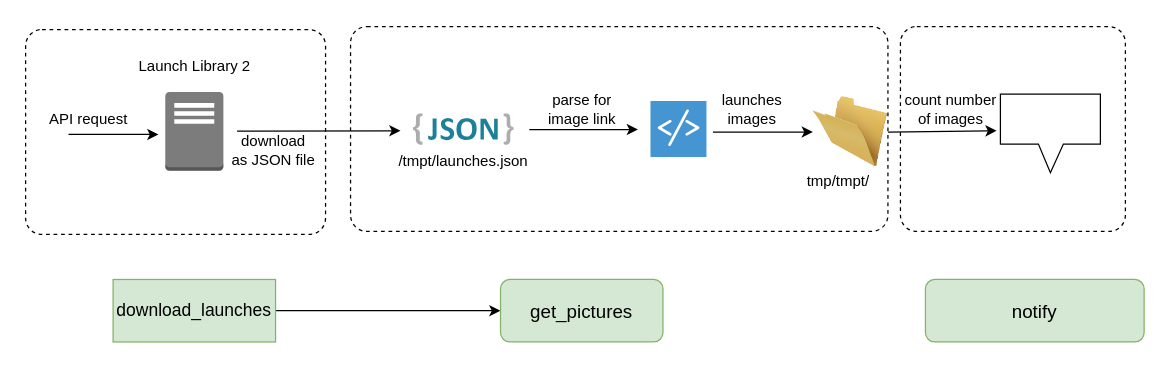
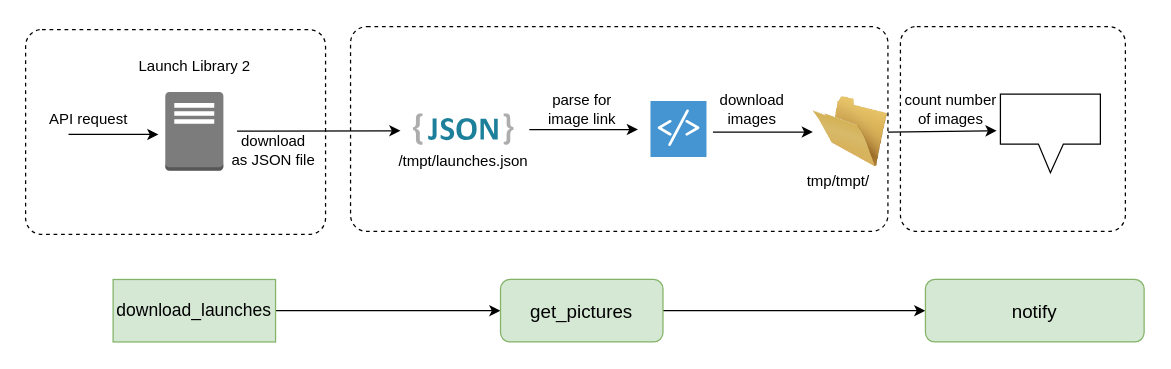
(753, 109) -> (753, 109)
none -> (790, 311)
